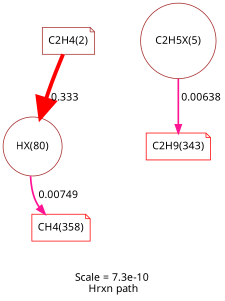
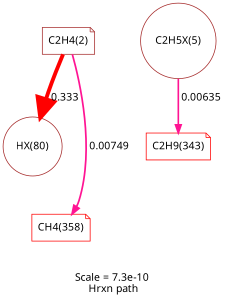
(200, 98) -> (200, 98)
(33, 192) -> (85, 130)
